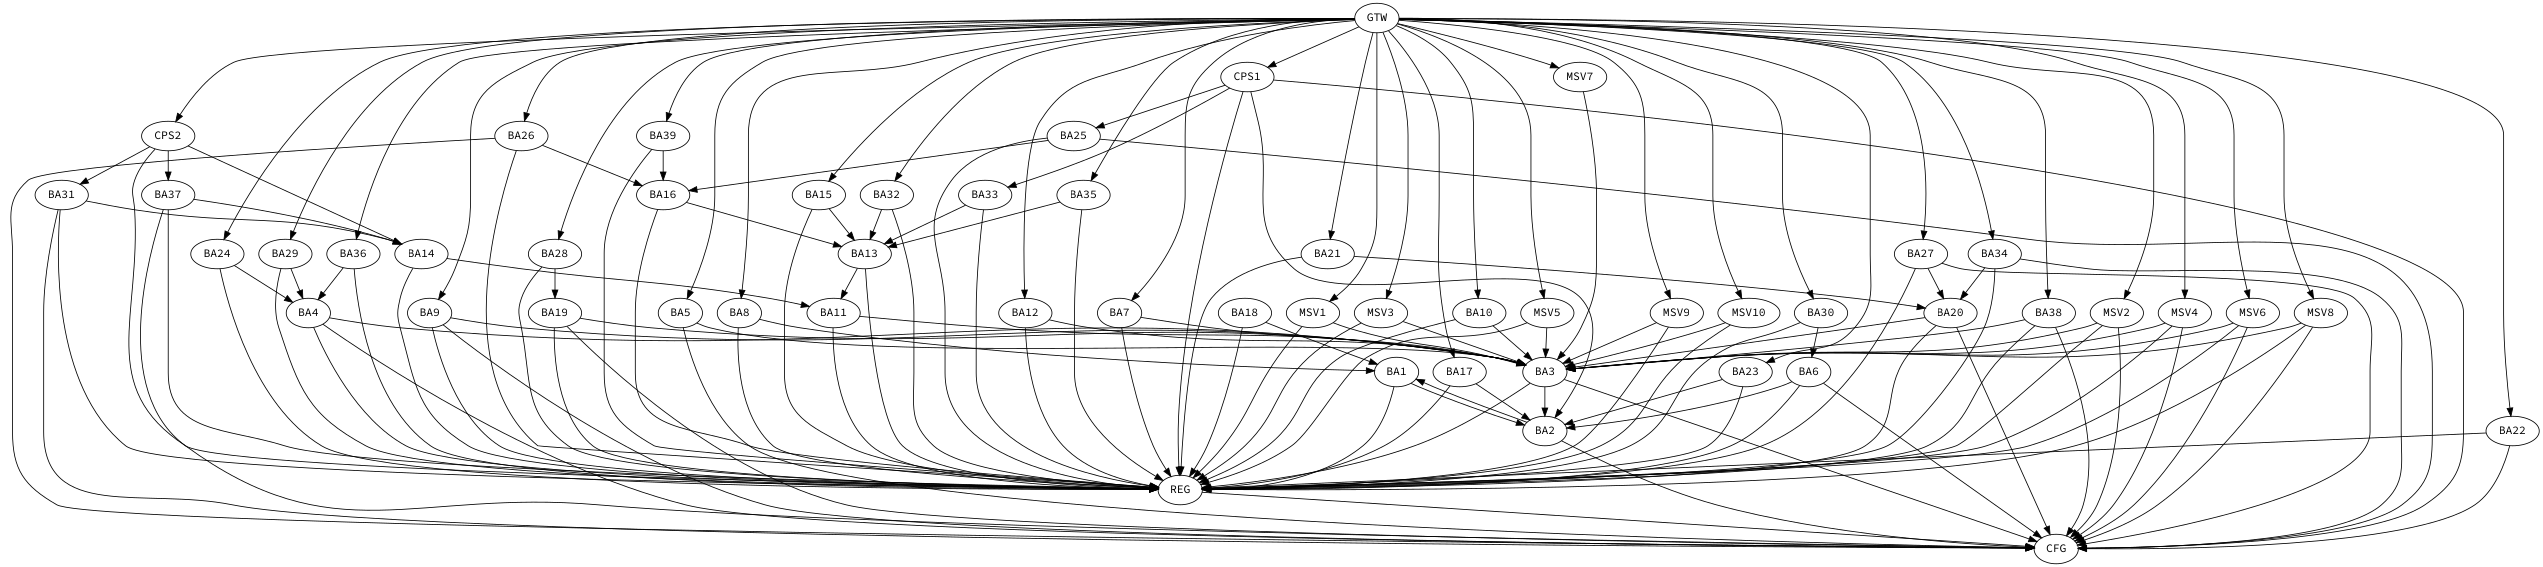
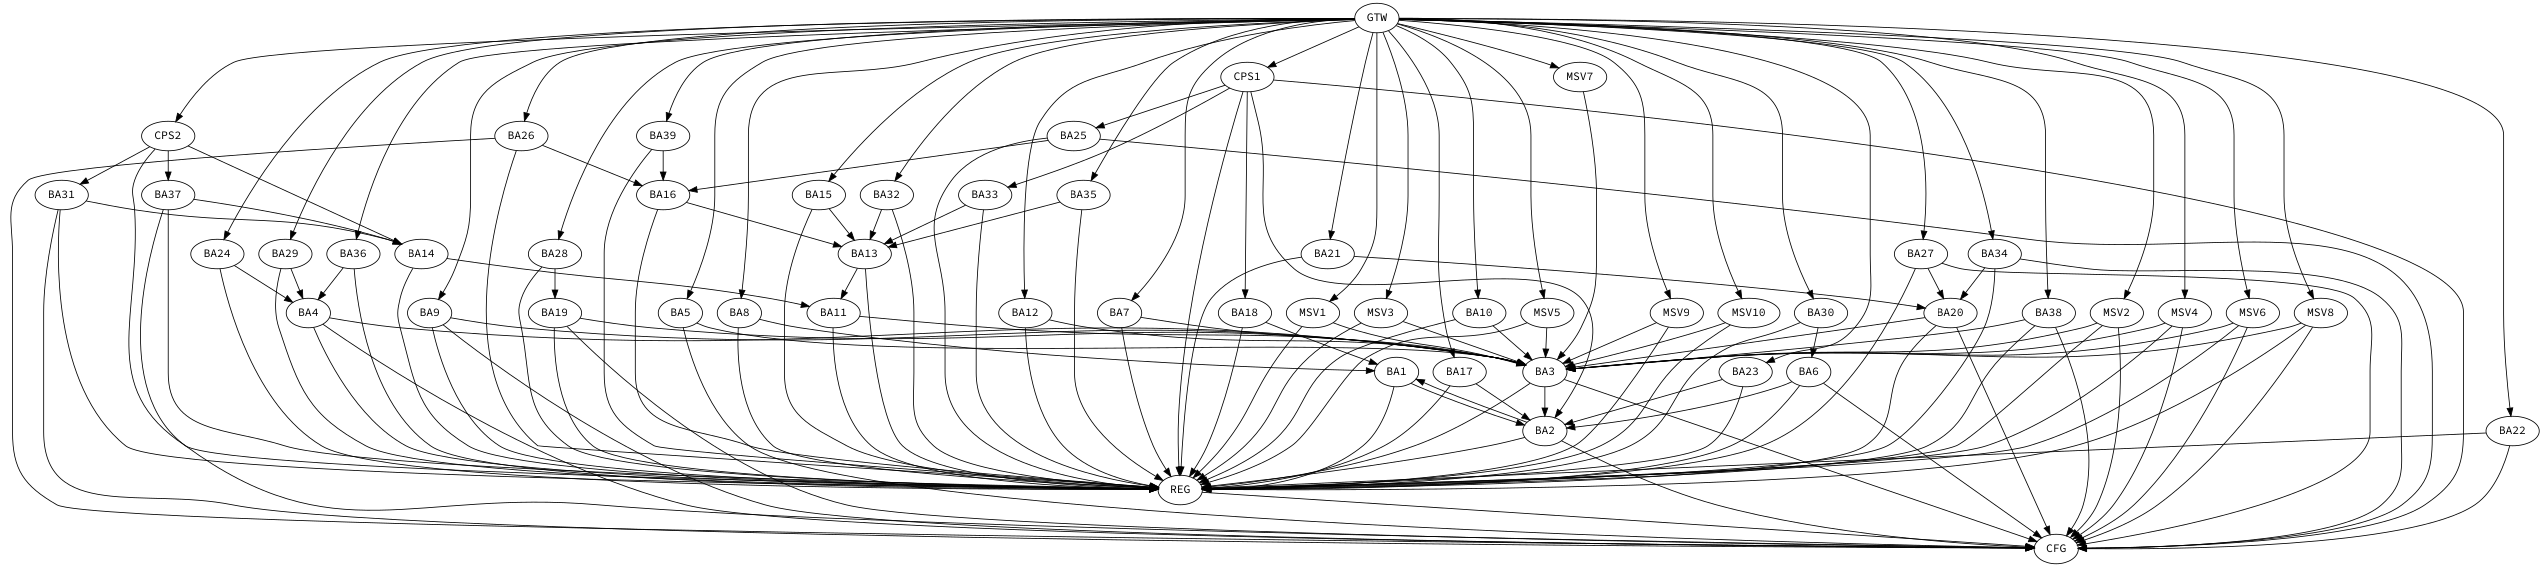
none -> (1246, 191)
none -> (1368, 466)
